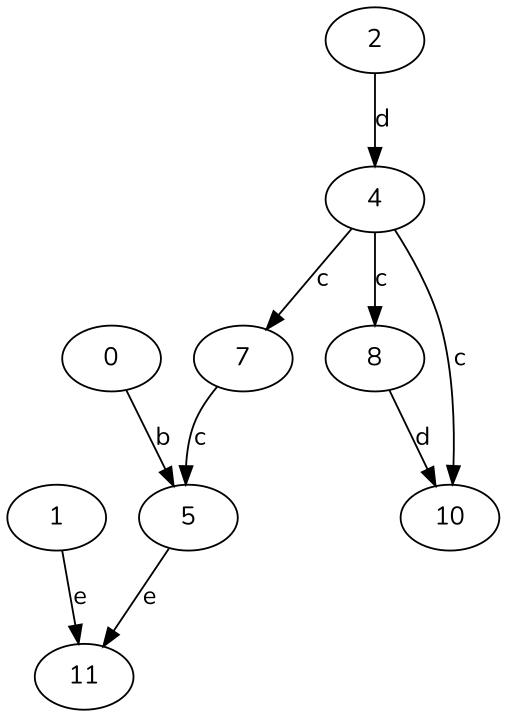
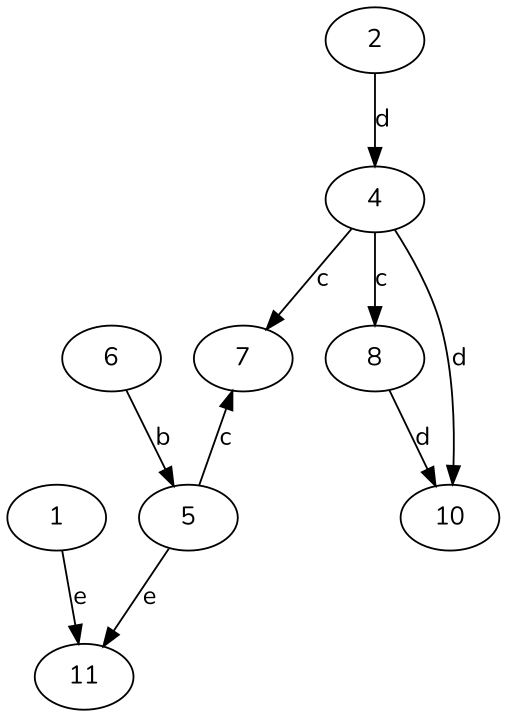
(112, 359) -> (112, 359)
(460, 359) -> (460, 359)
(194, 423) -> (213, 447)
